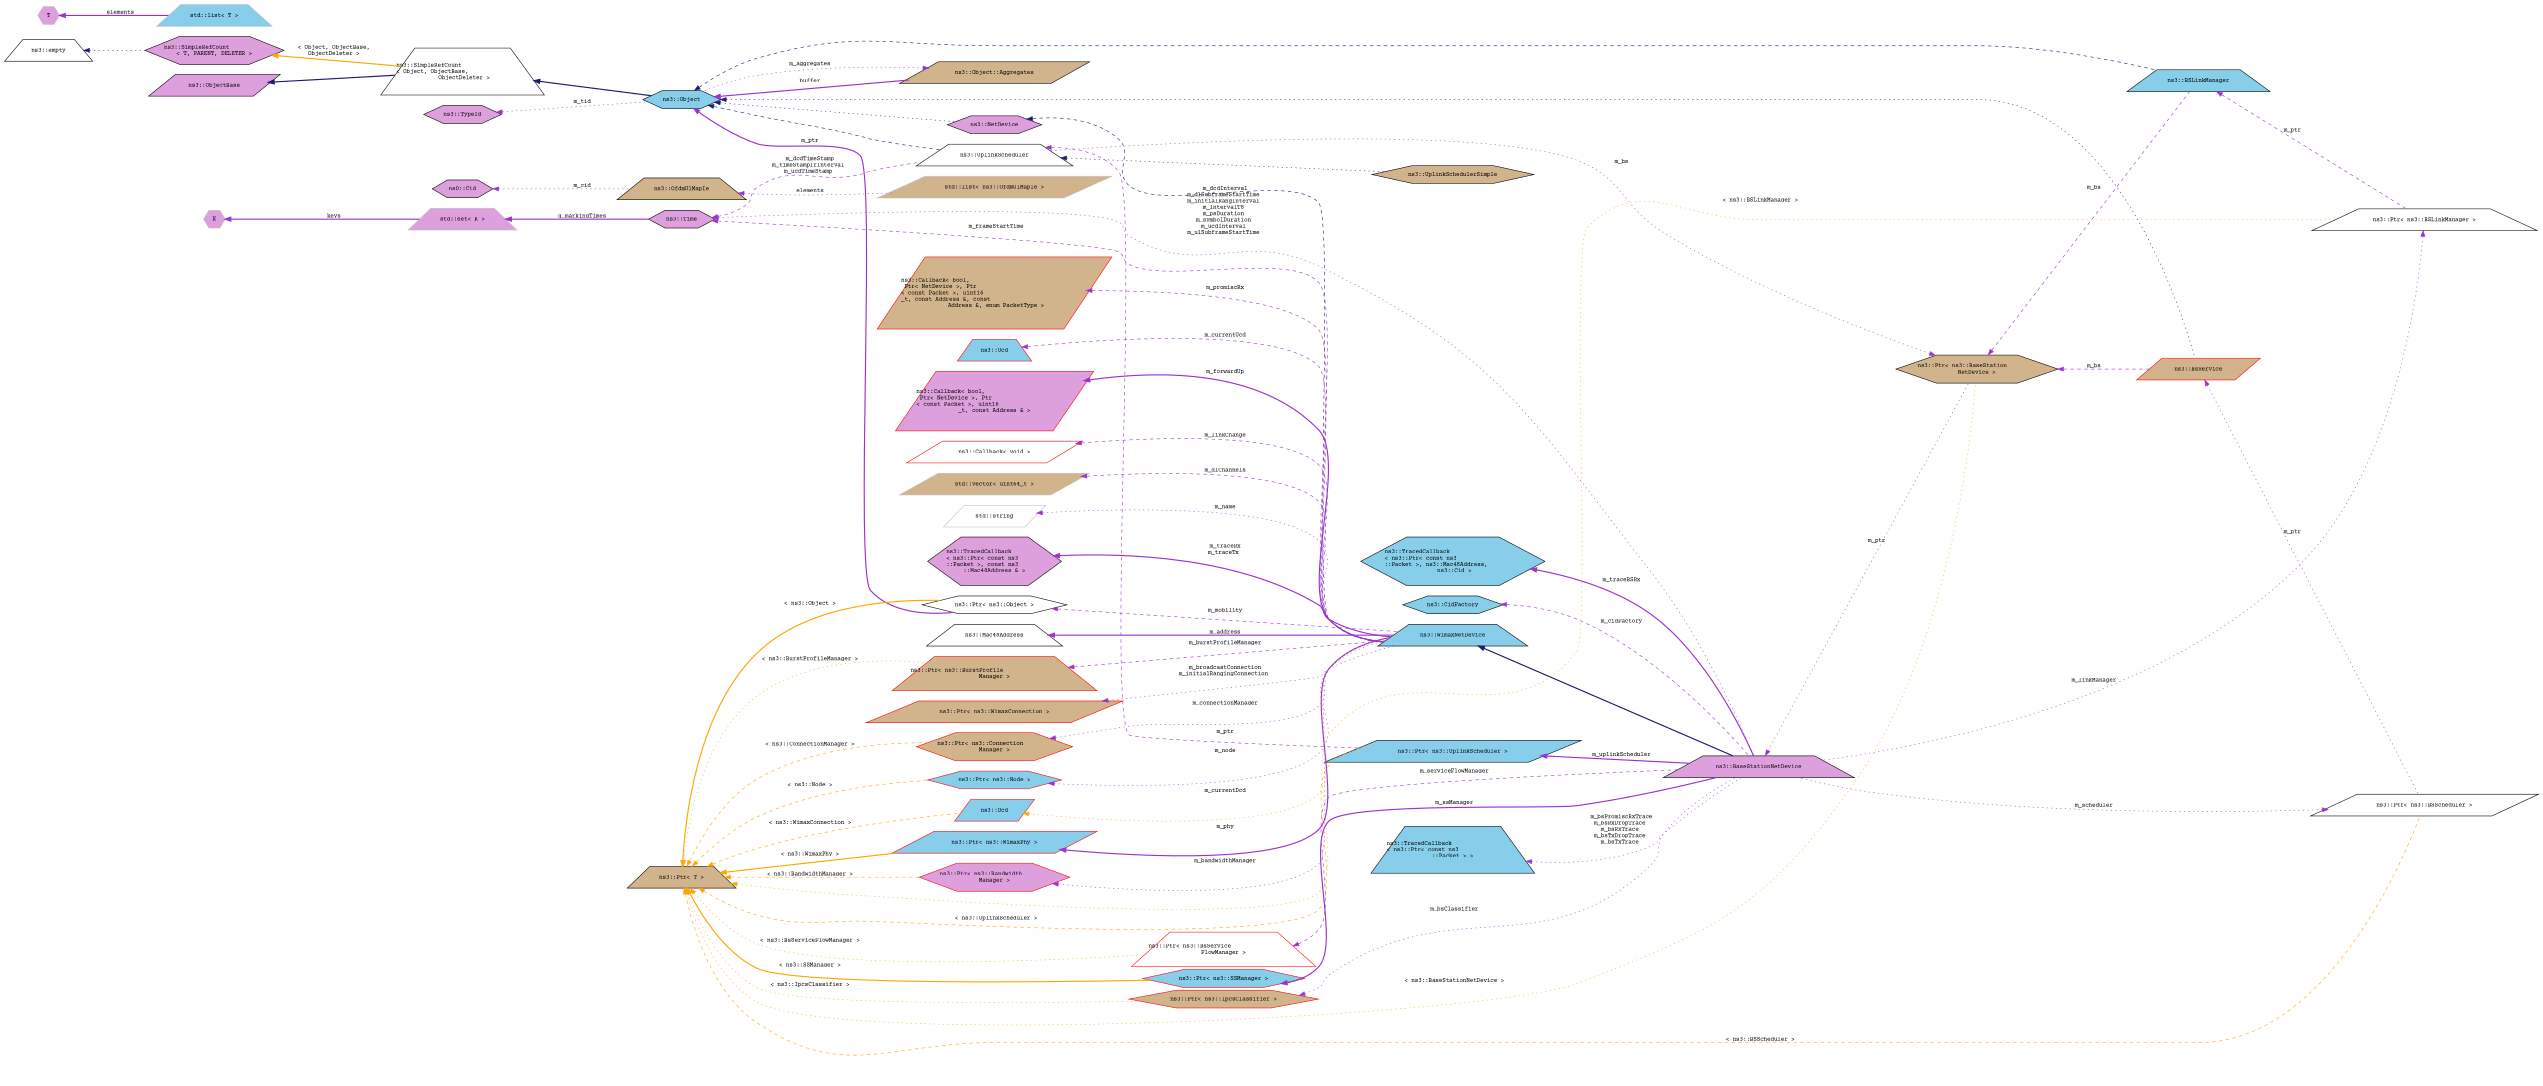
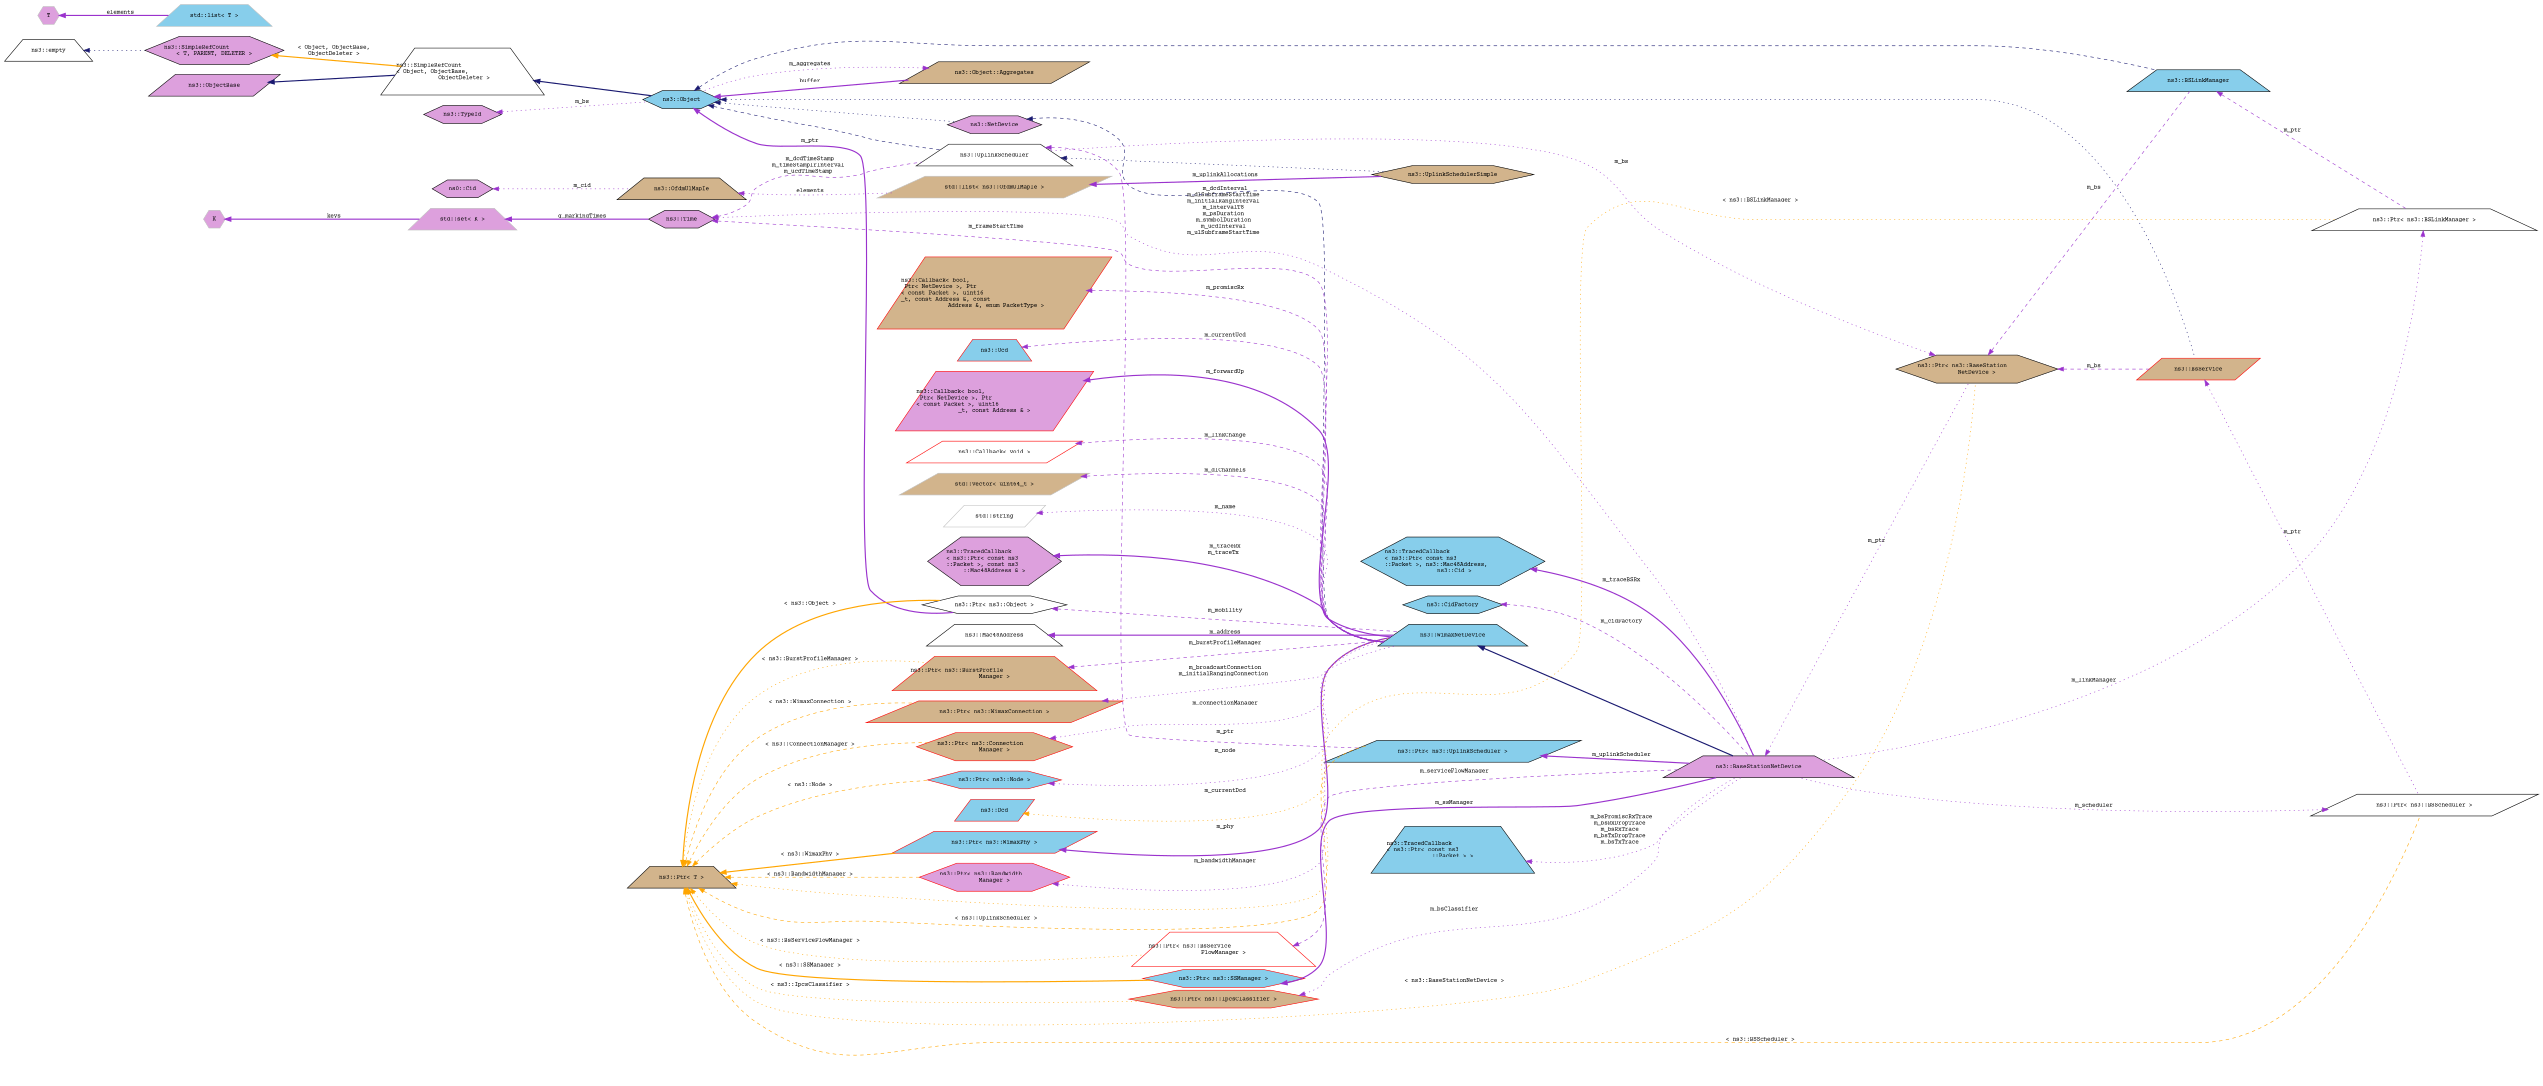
(581, 102) -> (581, 102)
none -> (1239, 180)
(835, 830) -> (766, 733)
